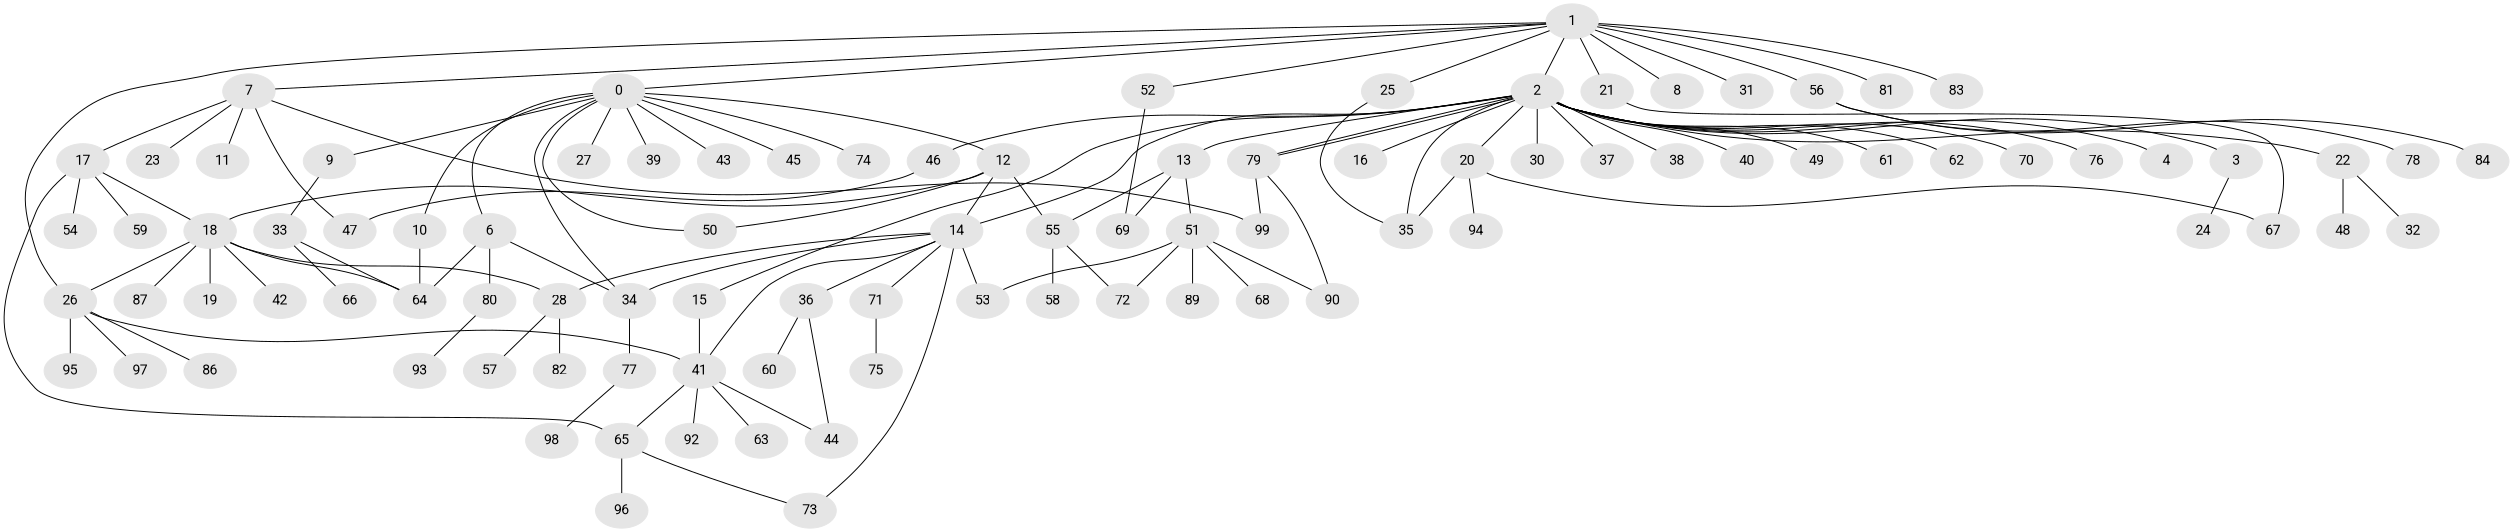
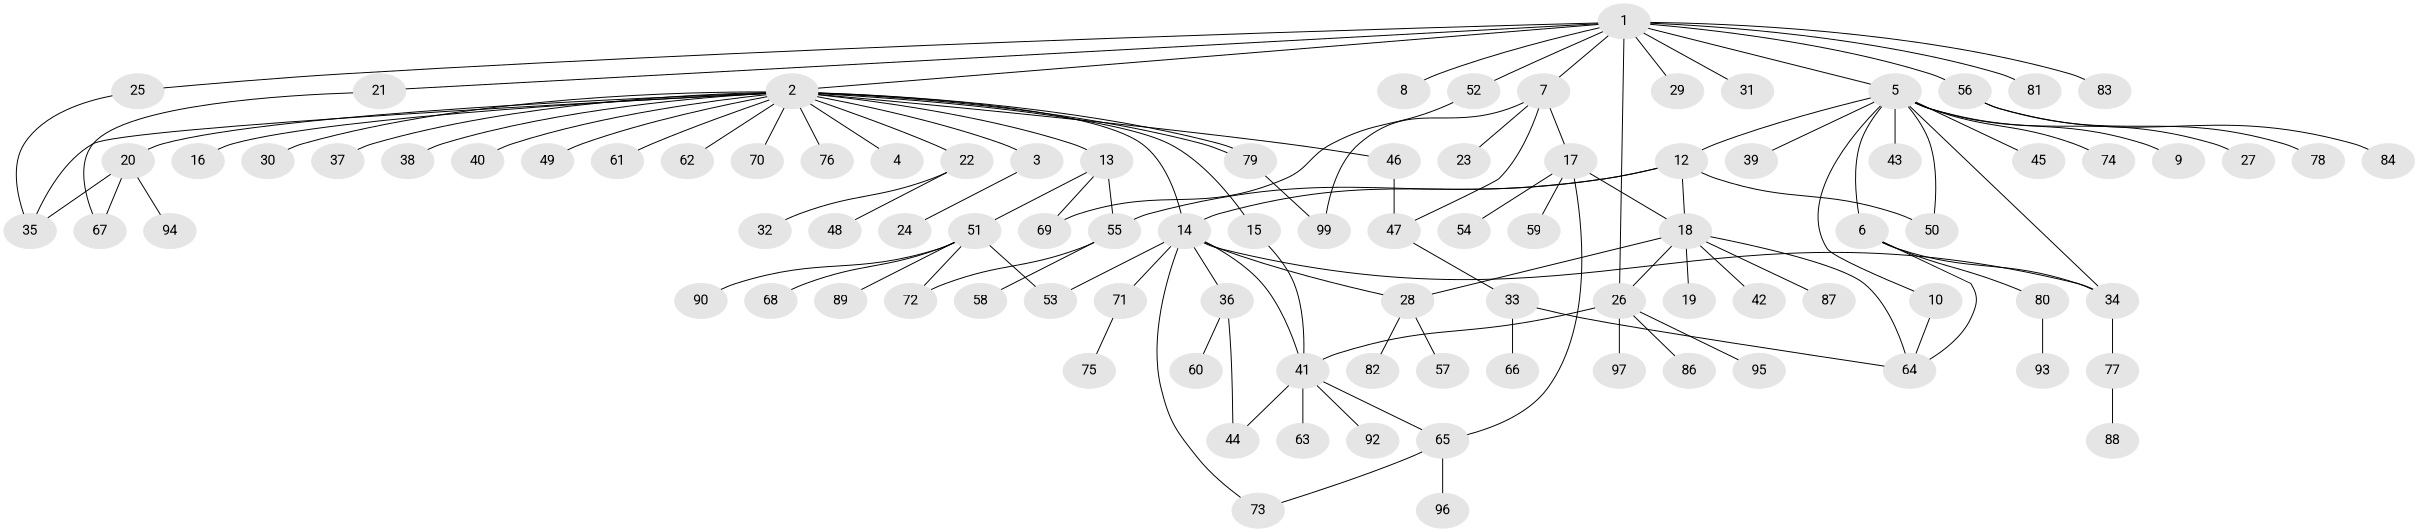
(619, 91) -> (1895, 91)
none -> (1678, 91)
(223, 161) -> none
(311, 188) -> (1453, 266)
(1304, 226) -> none
(552, 441) -> (2113, 441)
